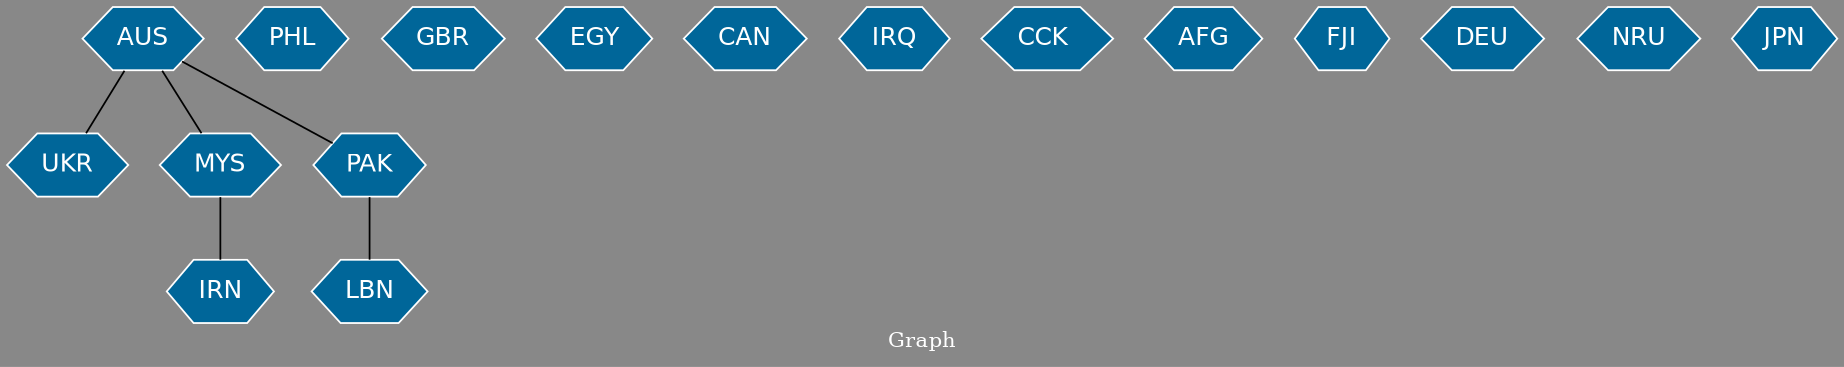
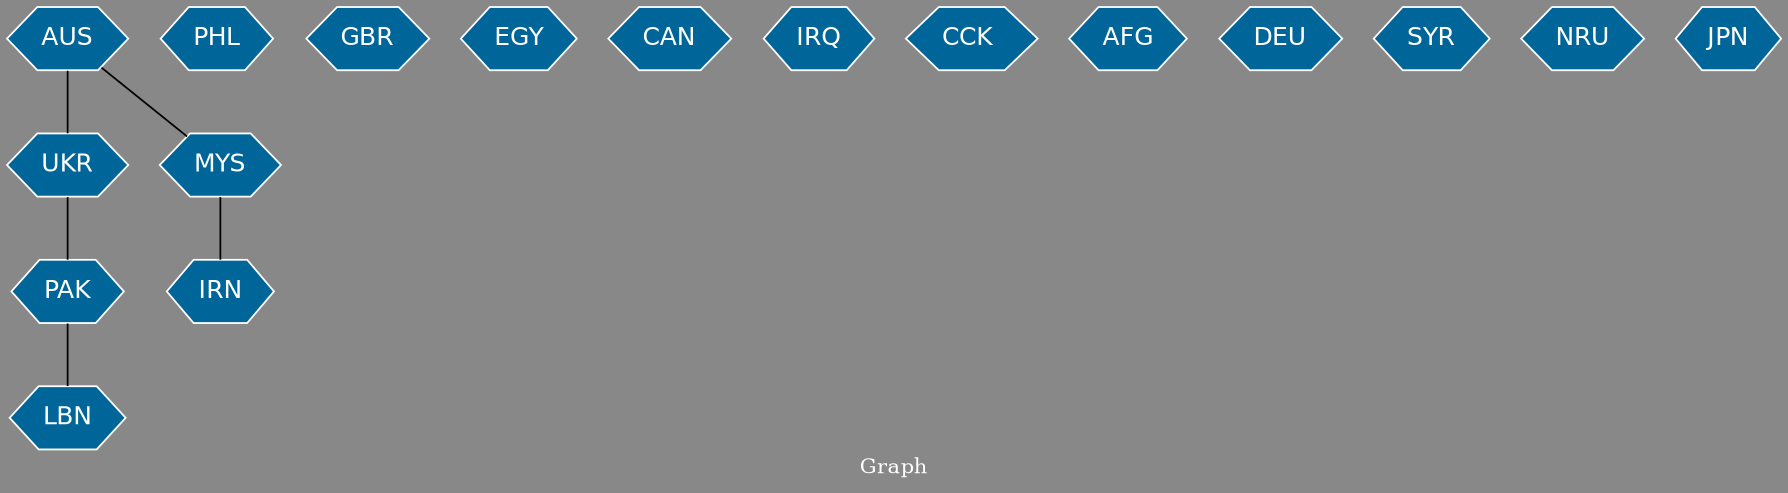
(1342, 39) -> none
none -> (1432, 39)
(257, 102) -> (68, 228)
